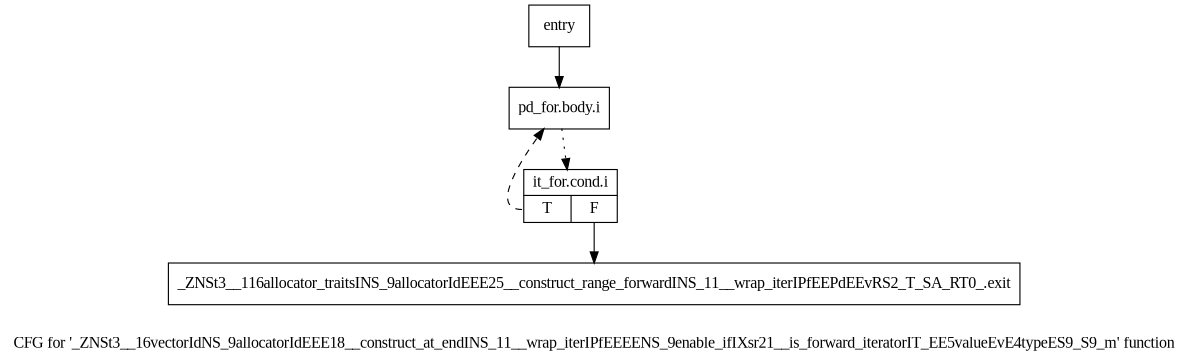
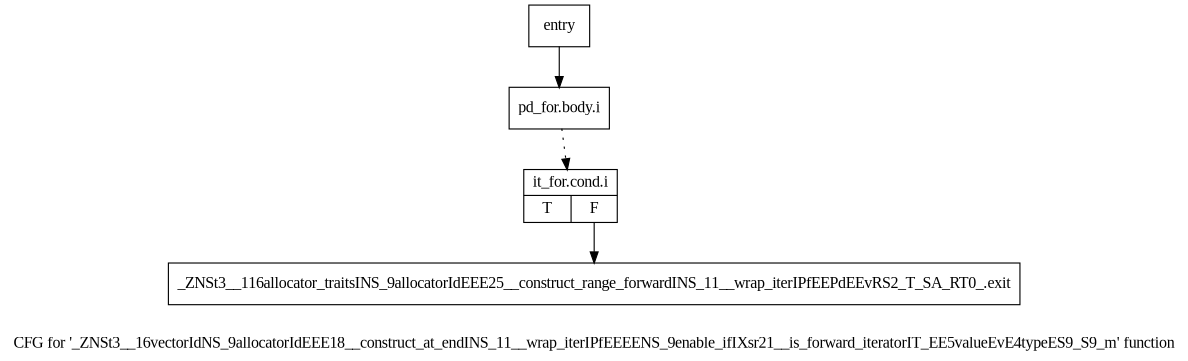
(514, 175) -> none
